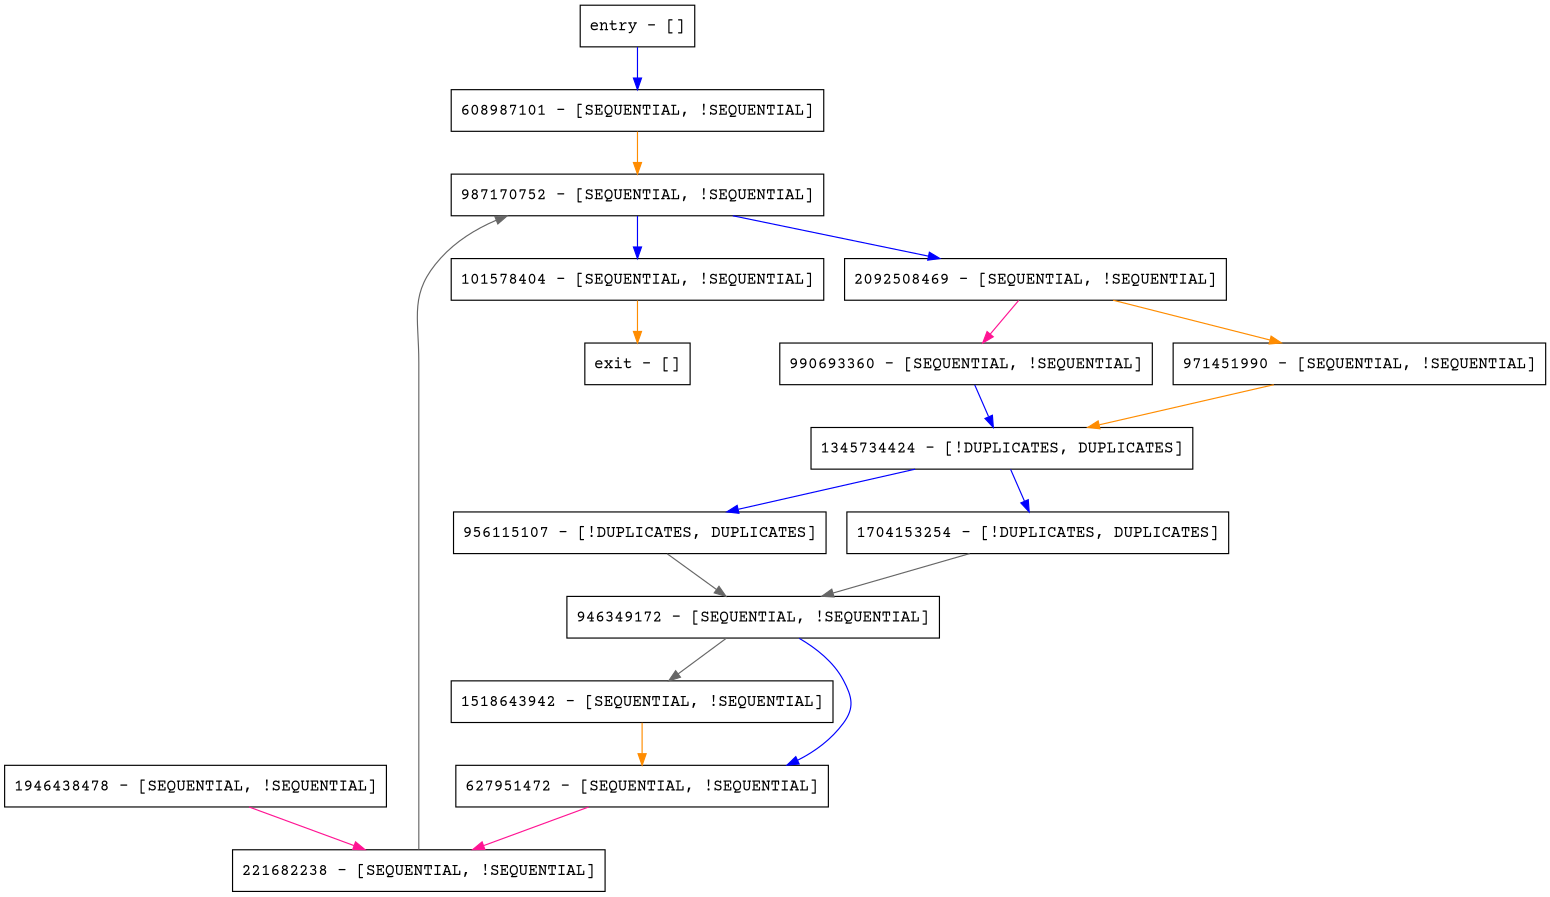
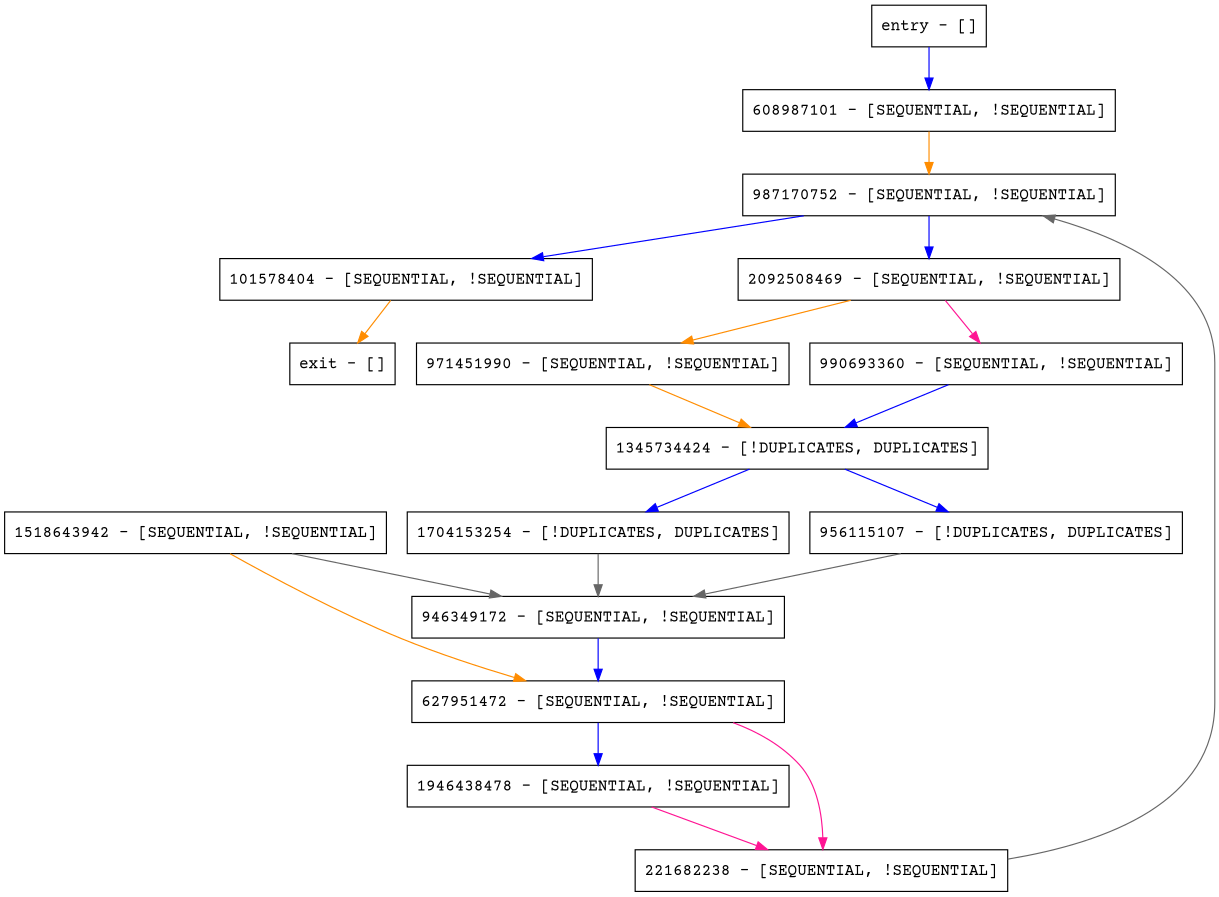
(702, 656) -> (391, 574)
none -> (598, 738)
